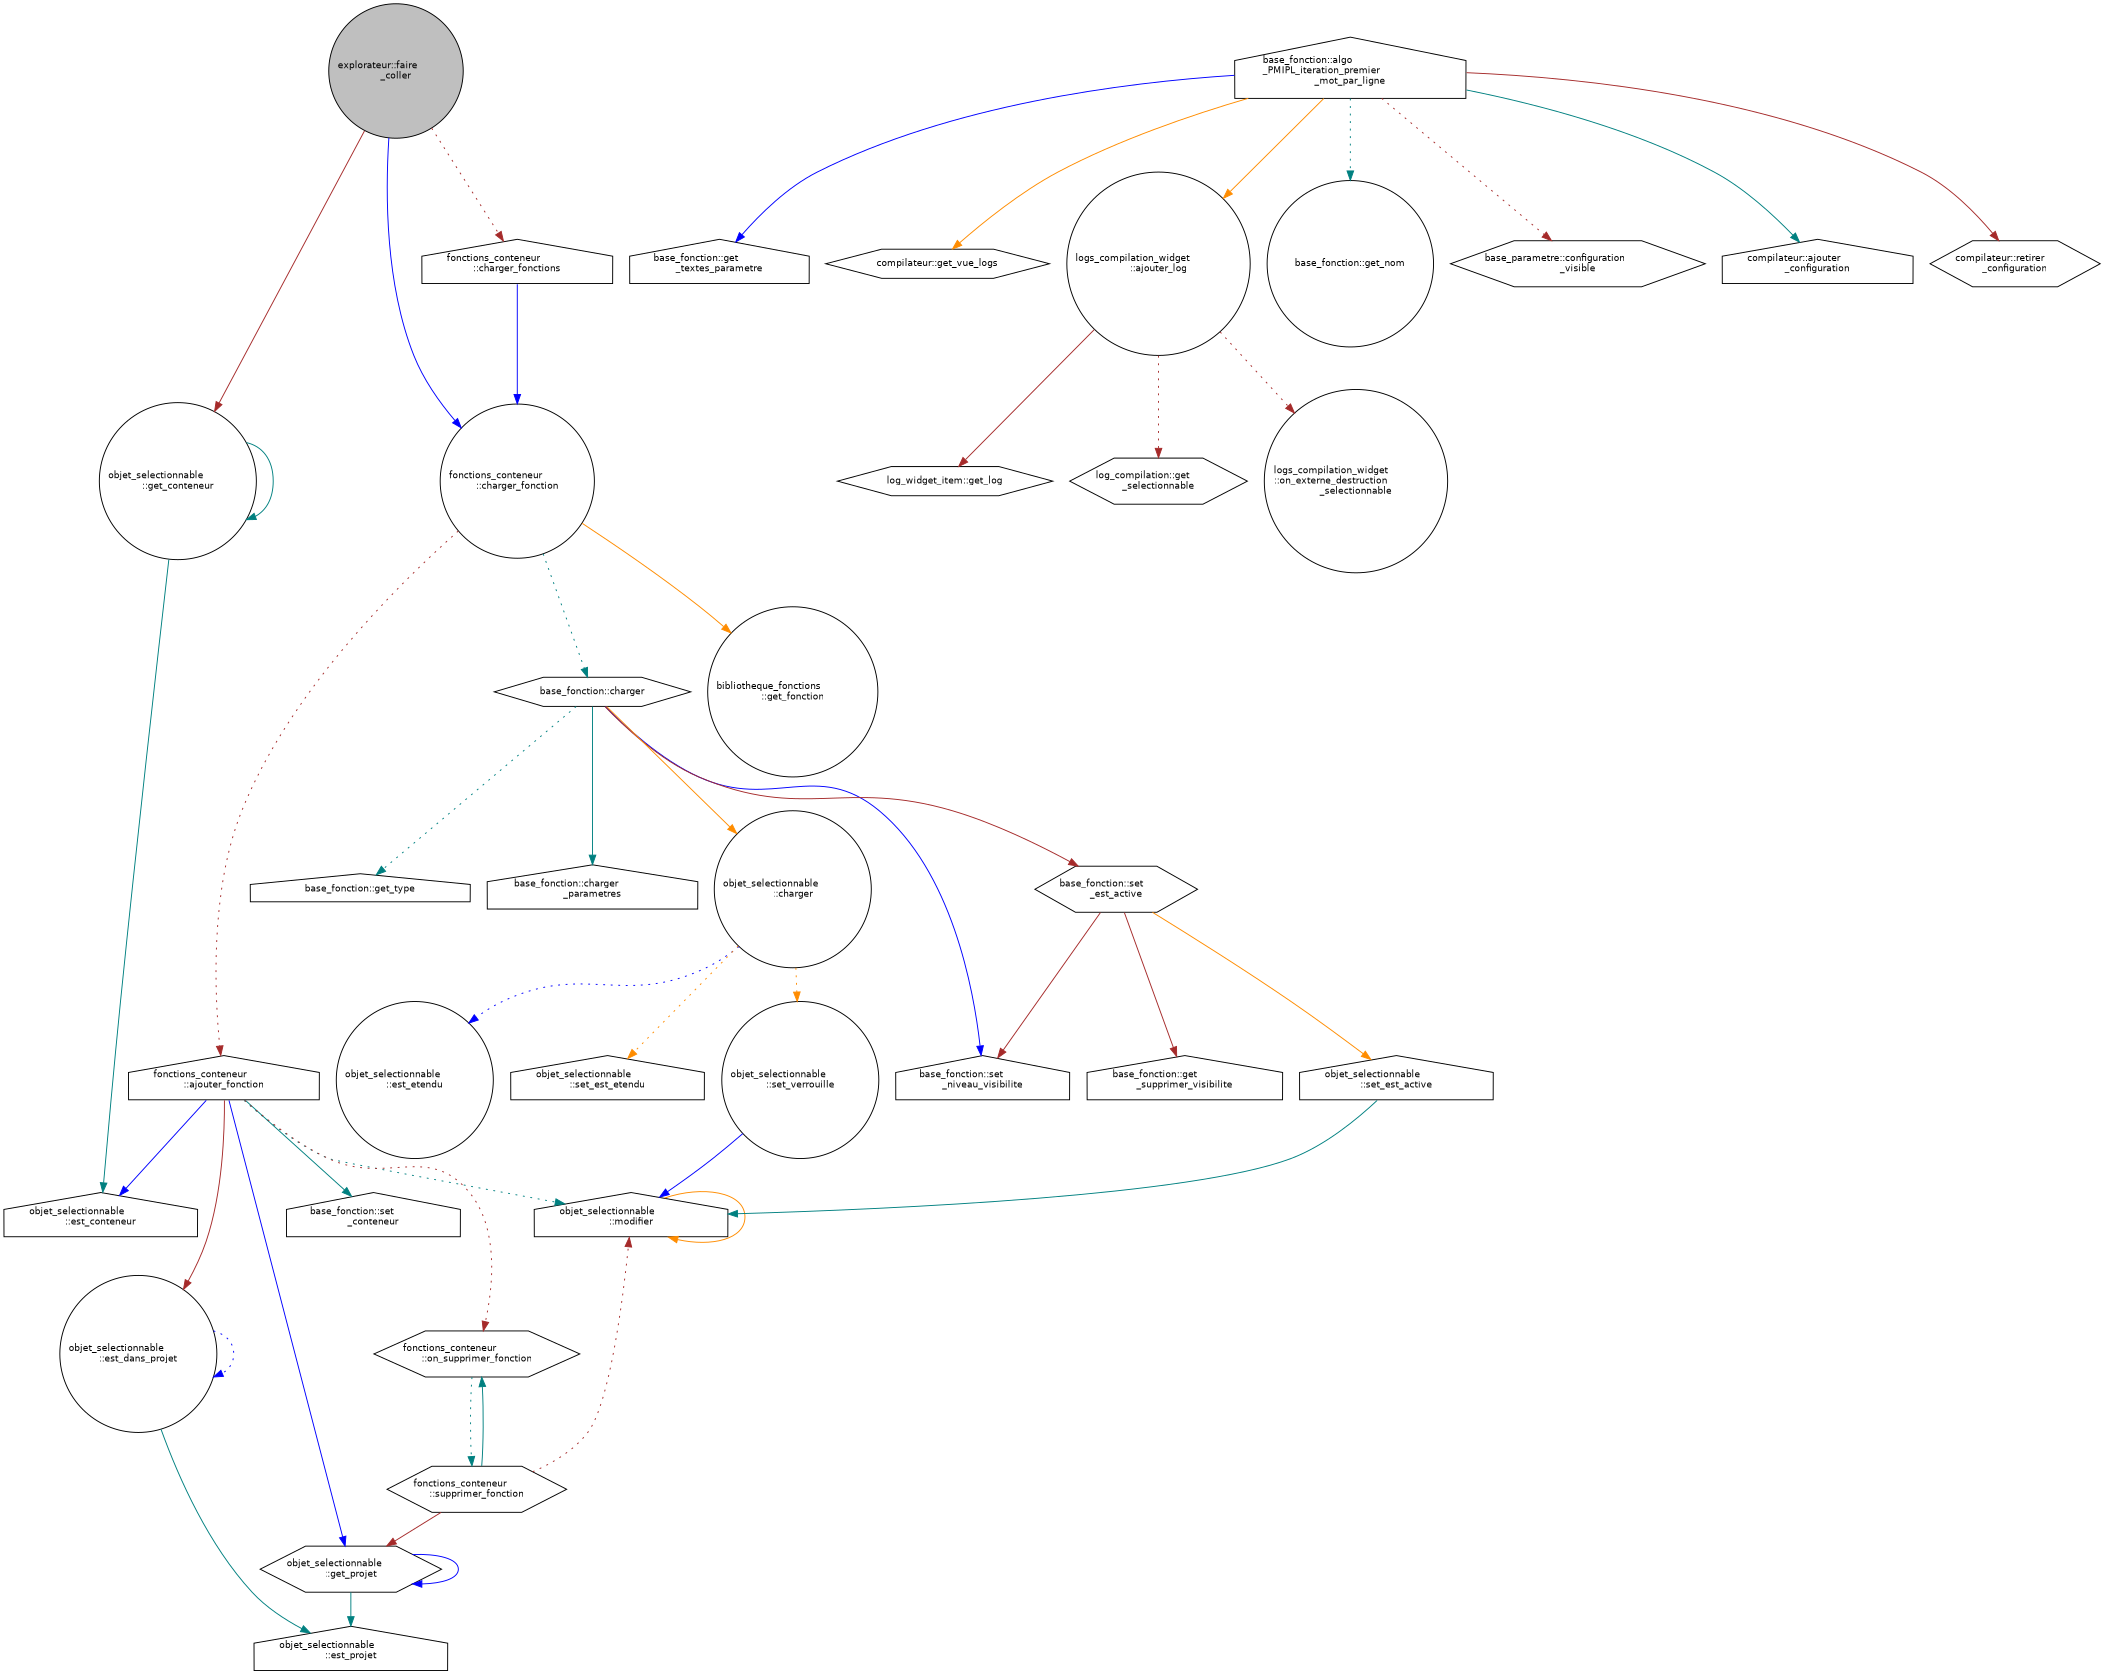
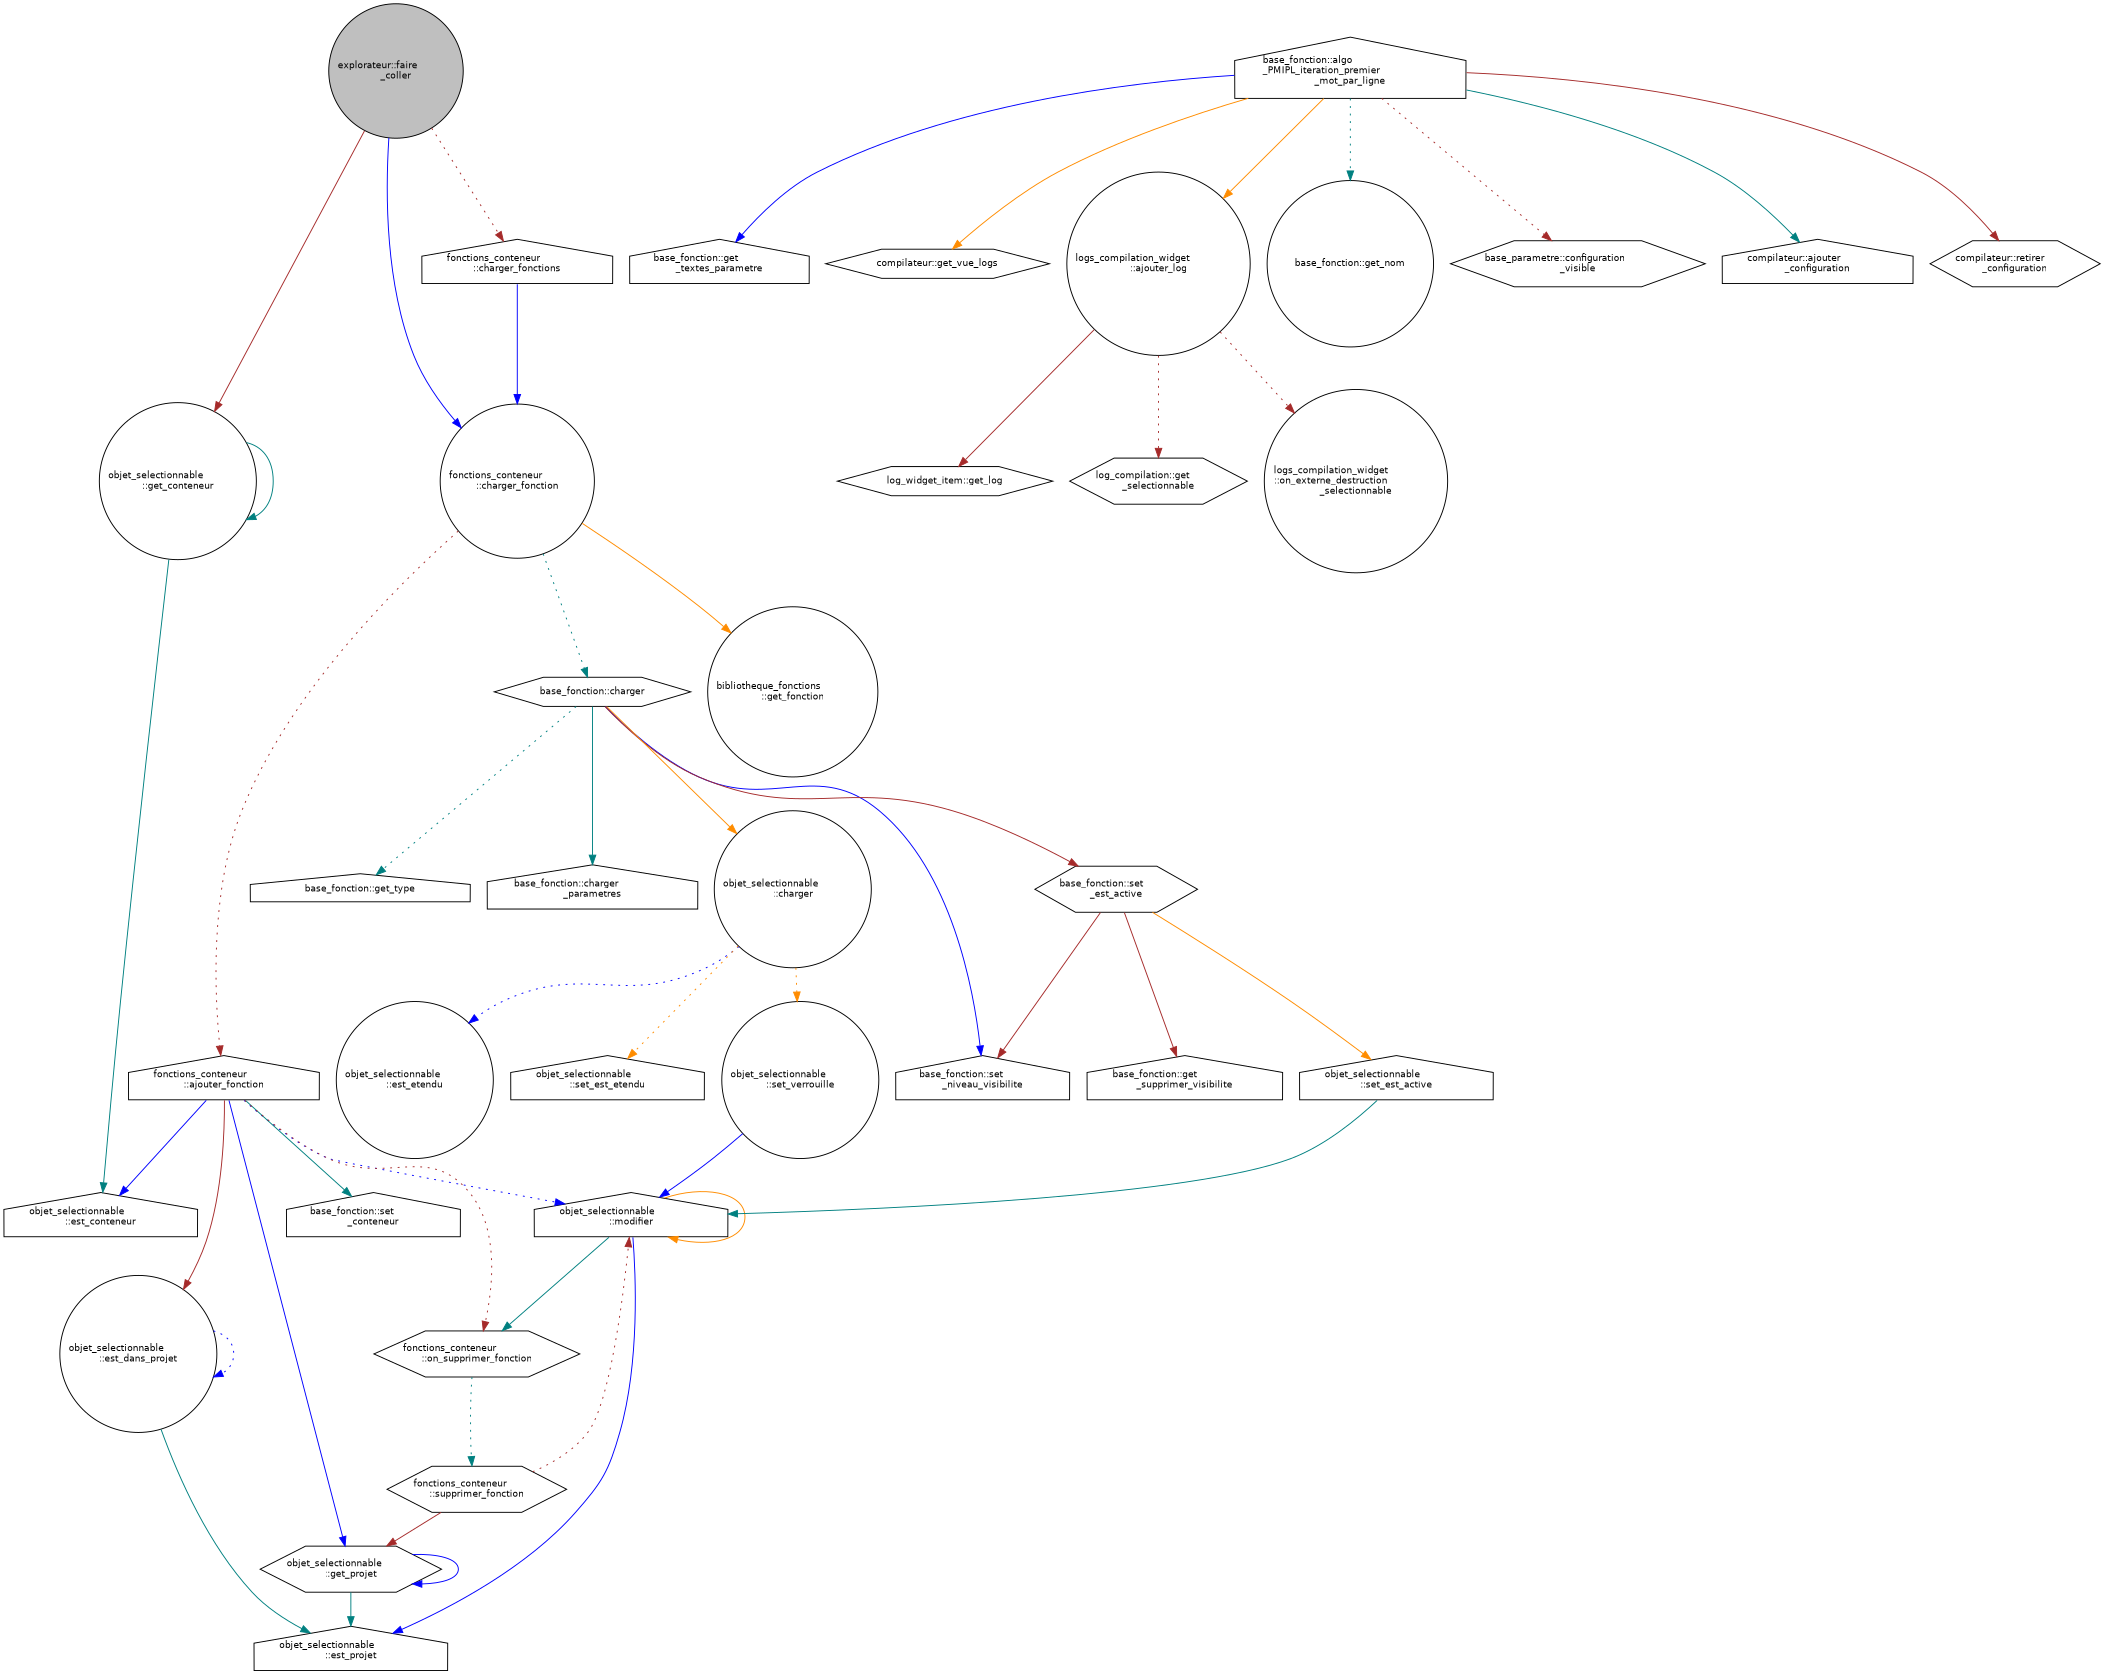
(408, 1174) -> (408, 1174)
(483, 1426) -> (559, 1281)
none -> (600, 1482)
